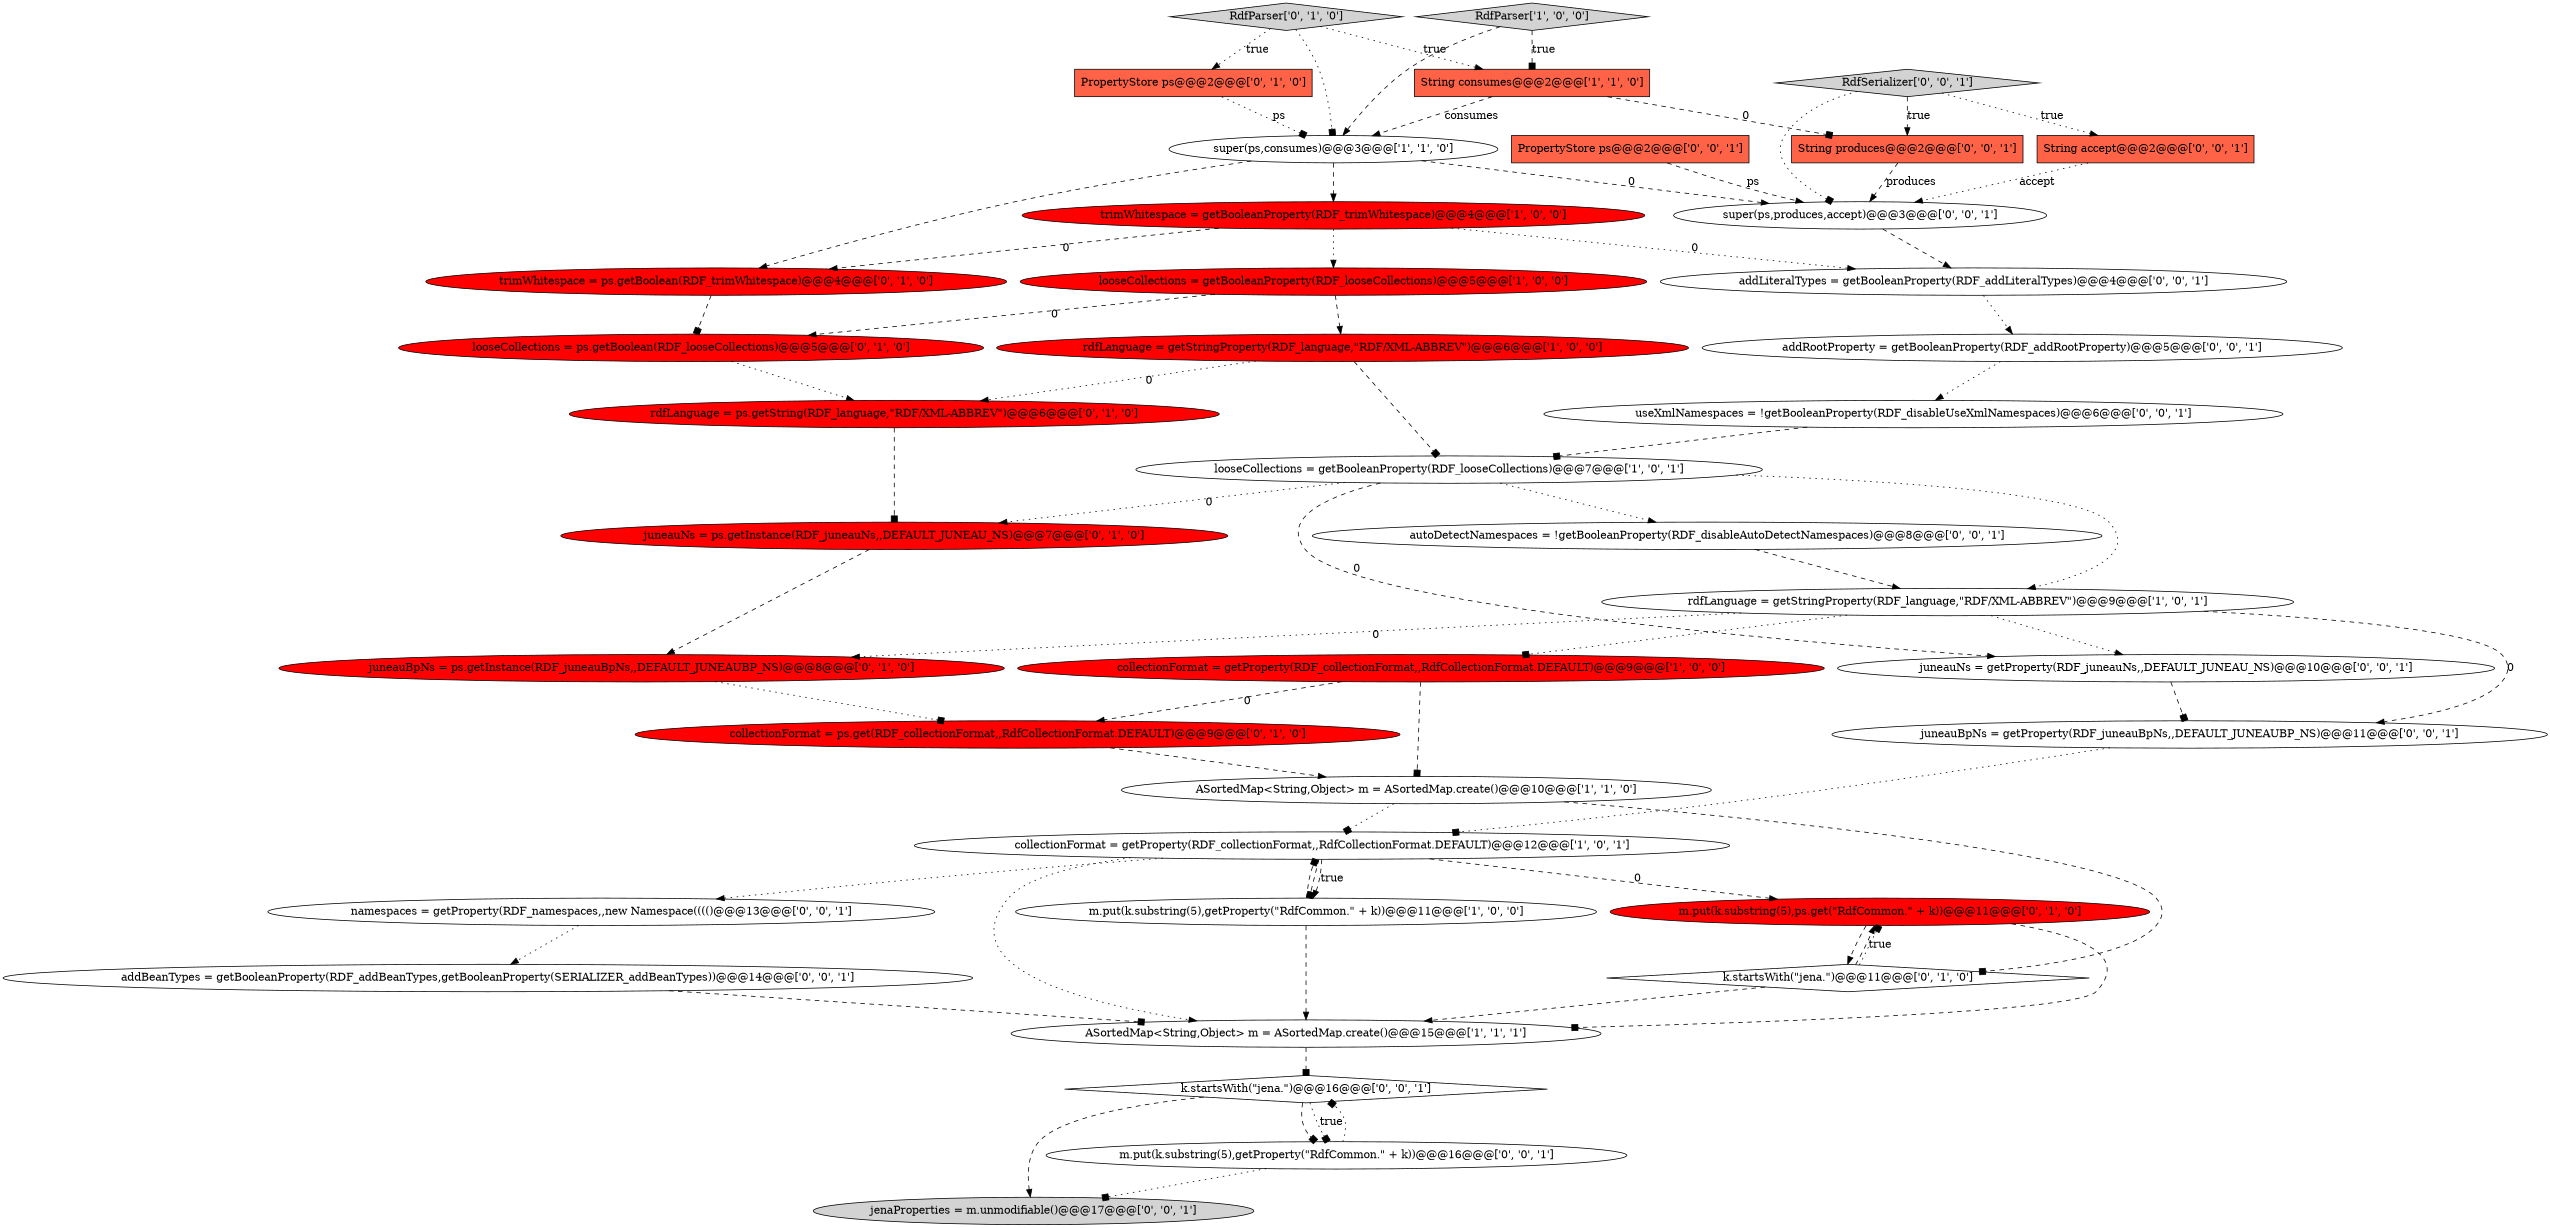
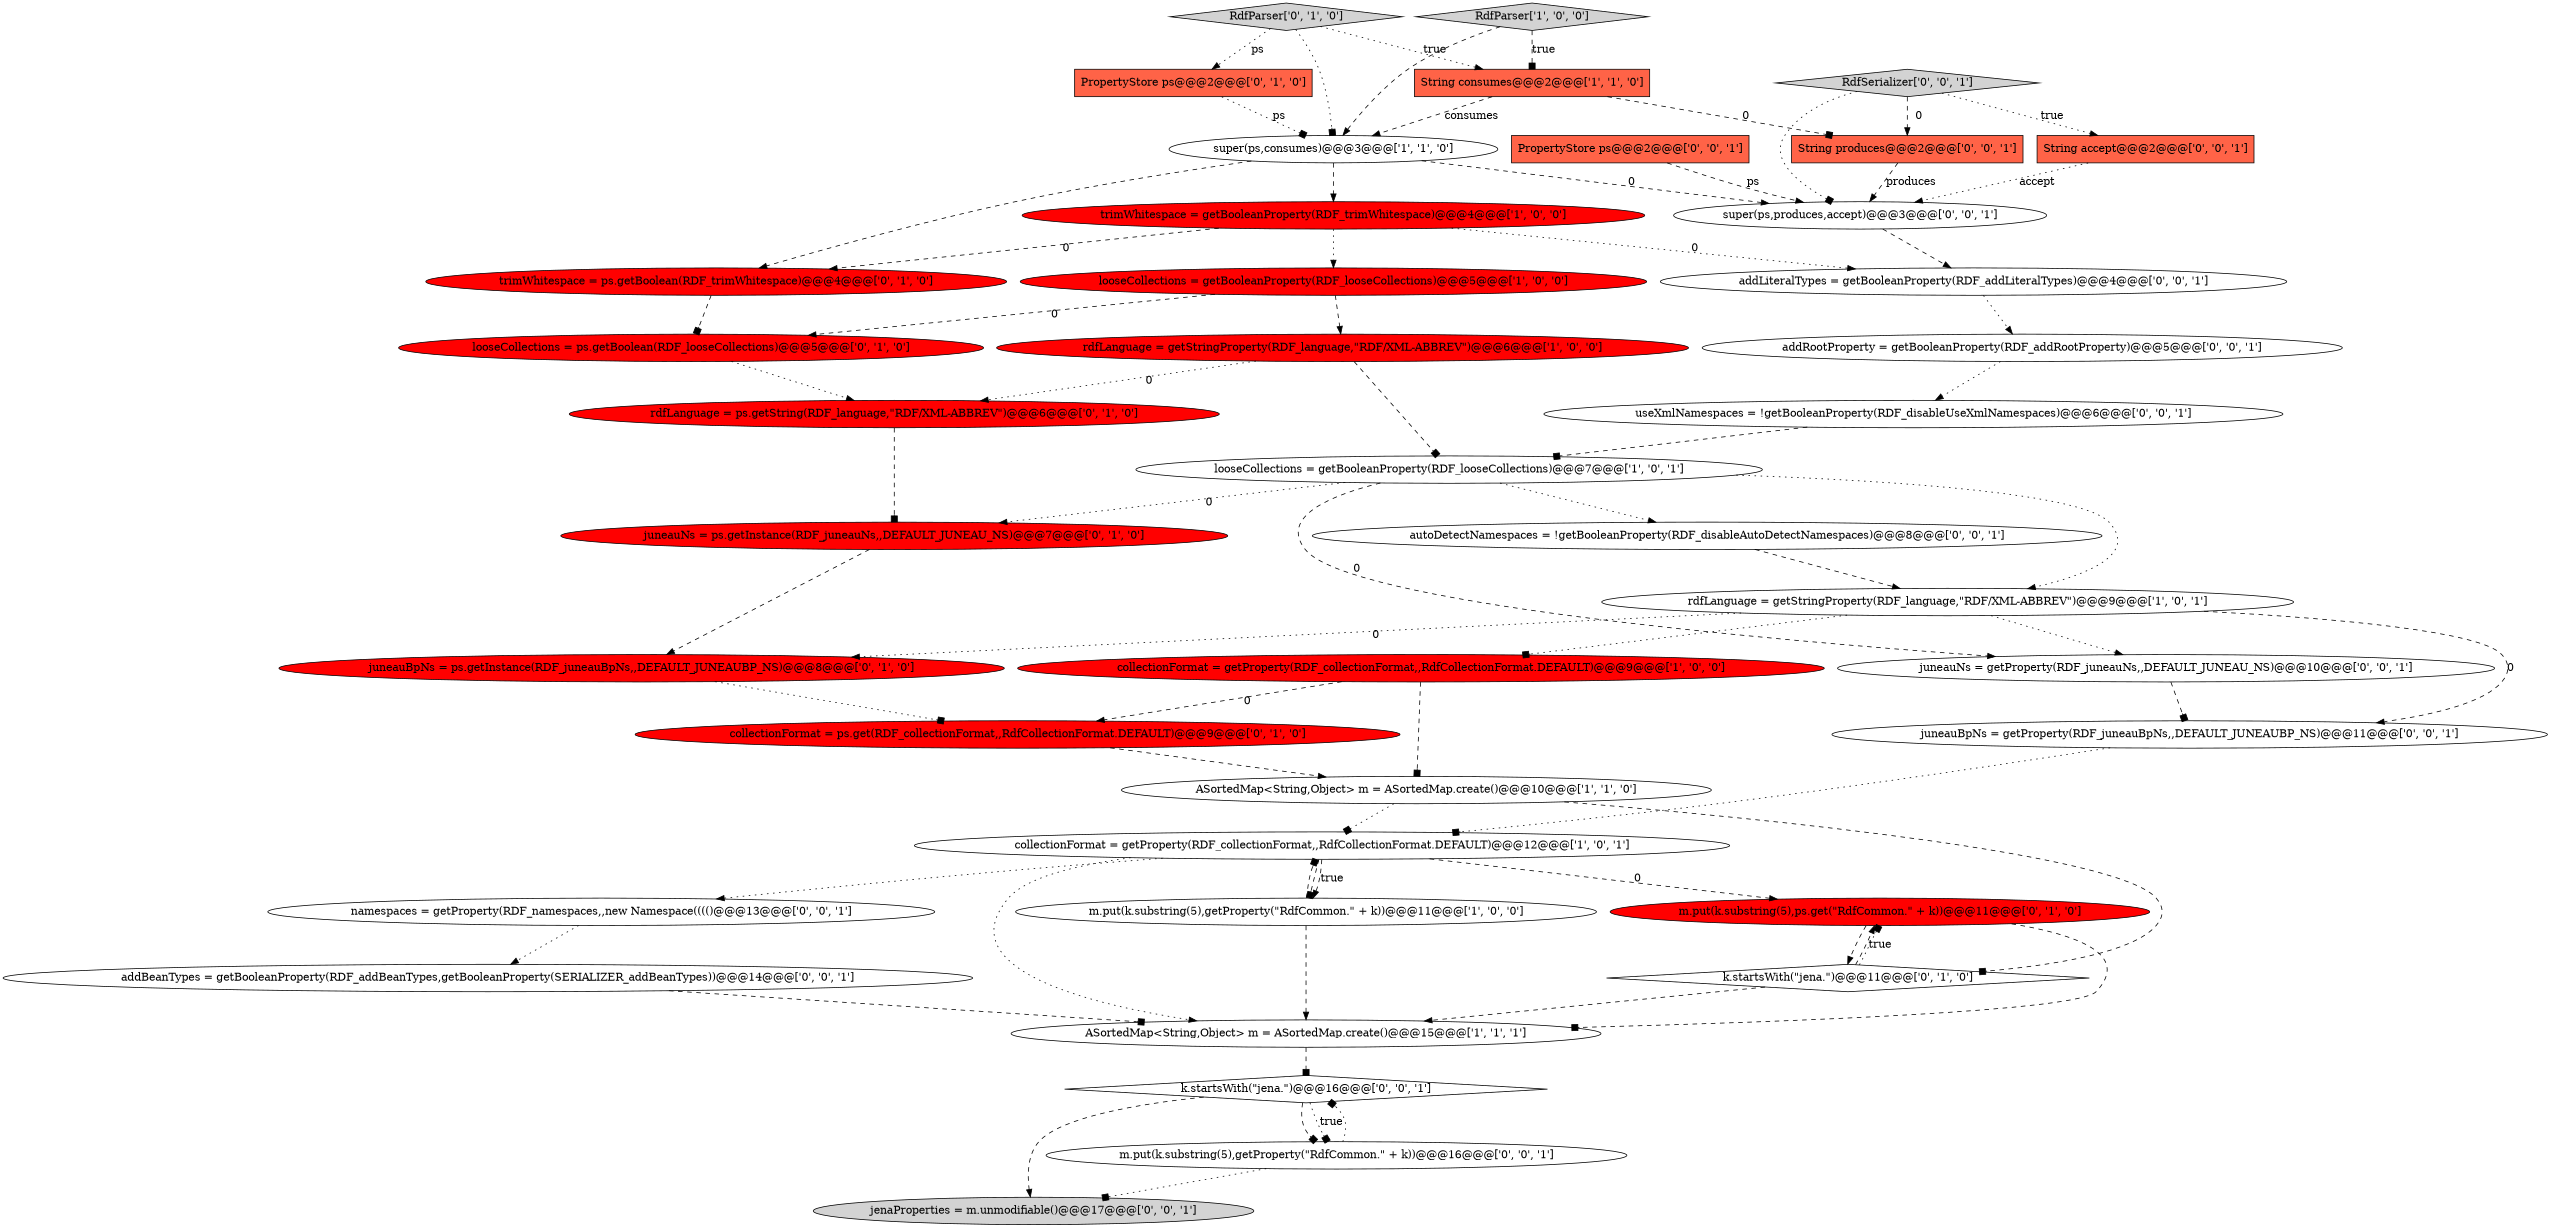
(1258, 50) -> (1258, 50)
(1919, 116) -> (1919, 116)
